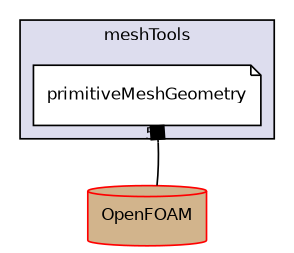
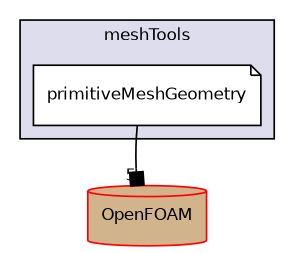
(158, 164) -> (136, 149)
